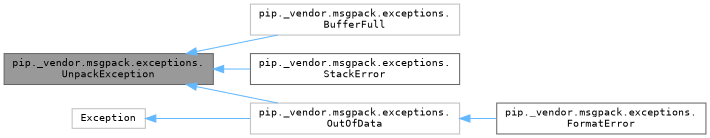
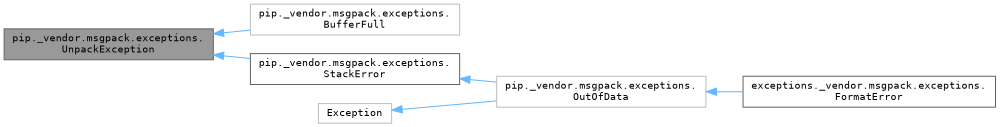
(237, 95) -> (483, 81)
(601, 119) -> (869, 92)
